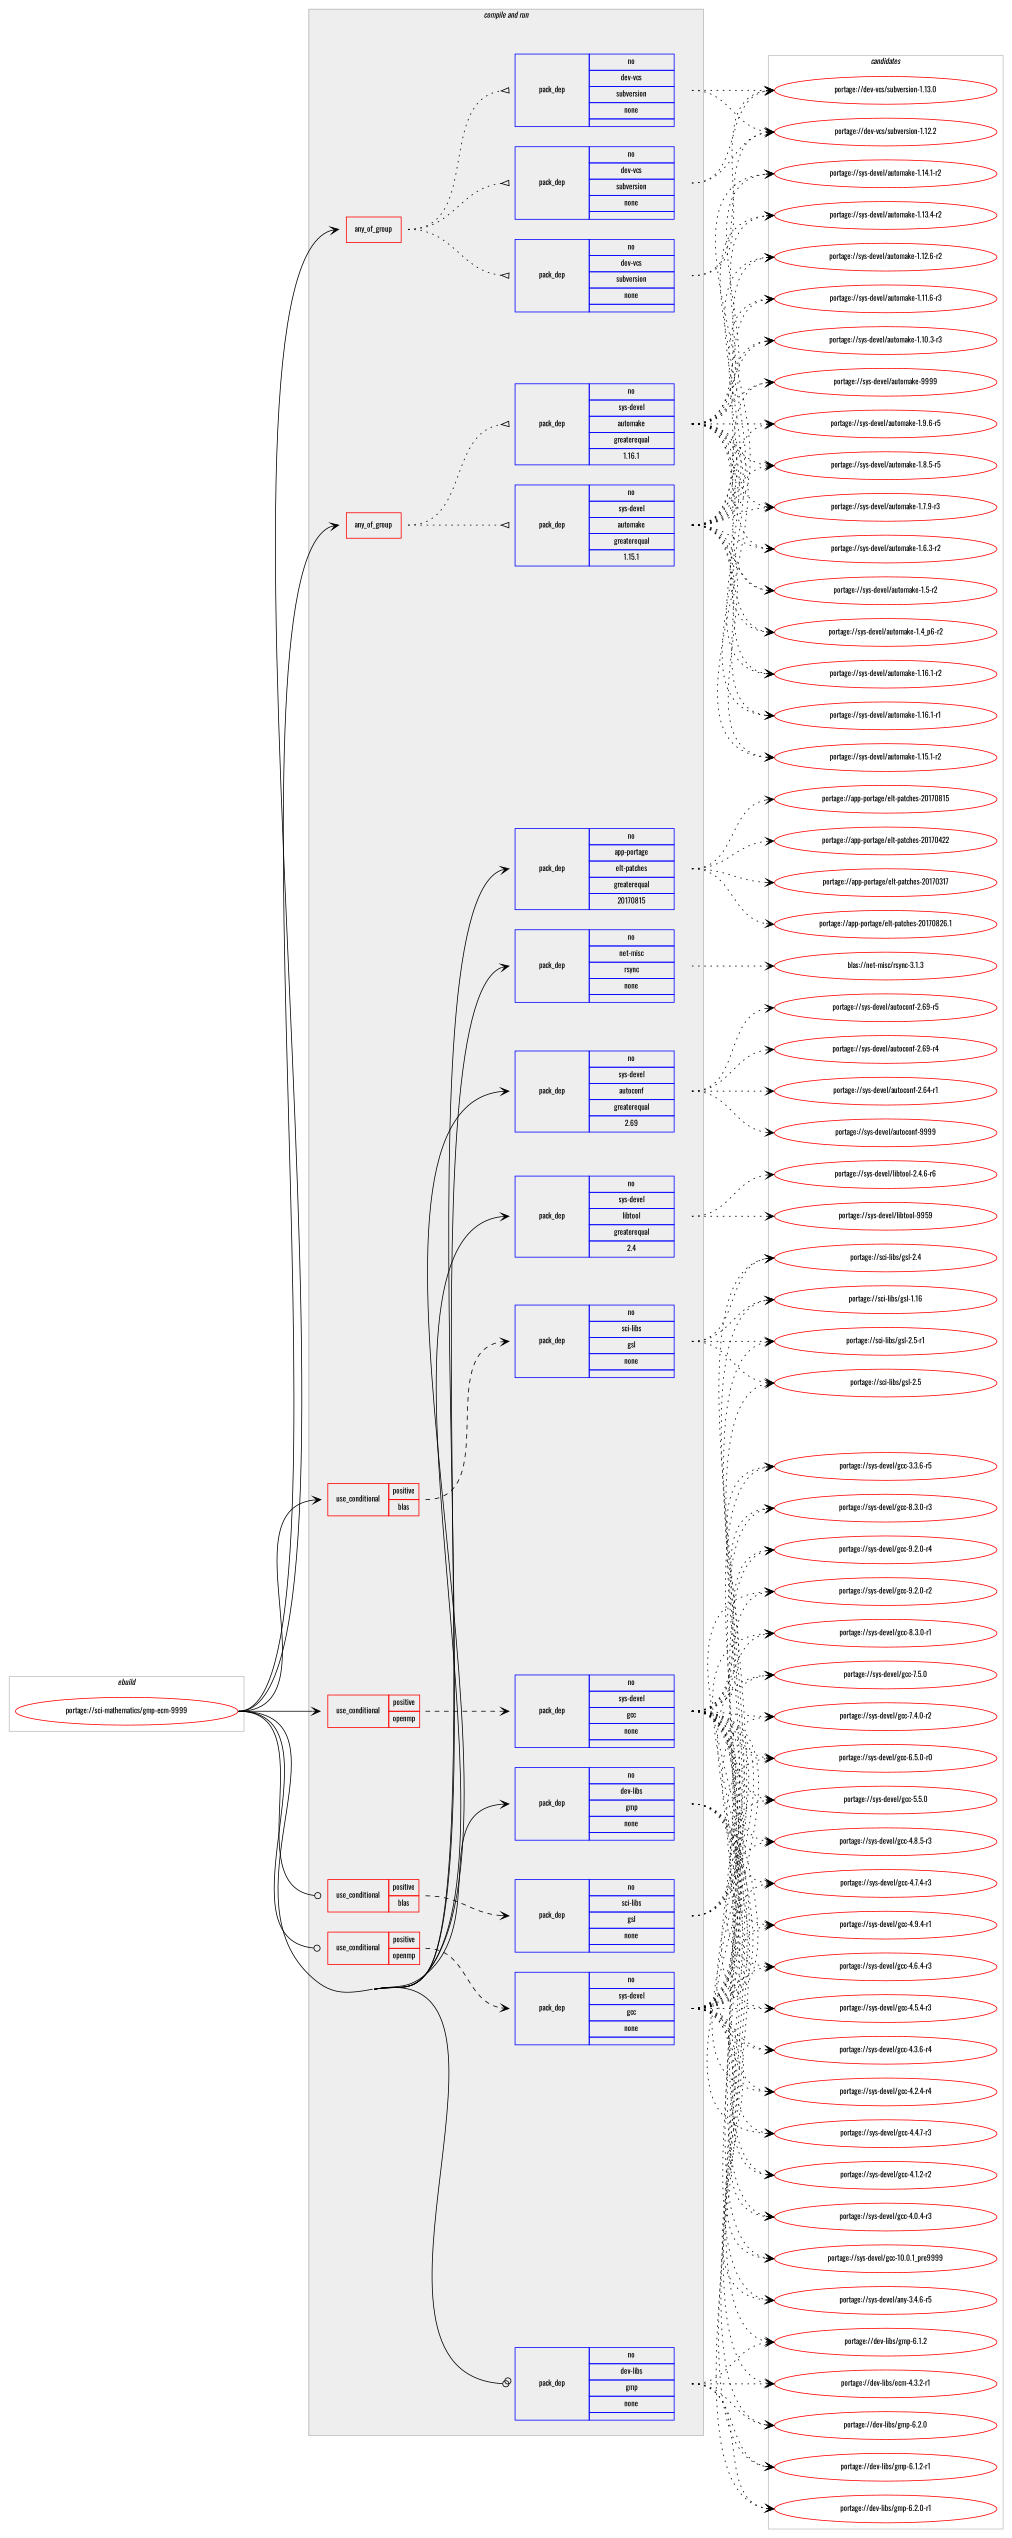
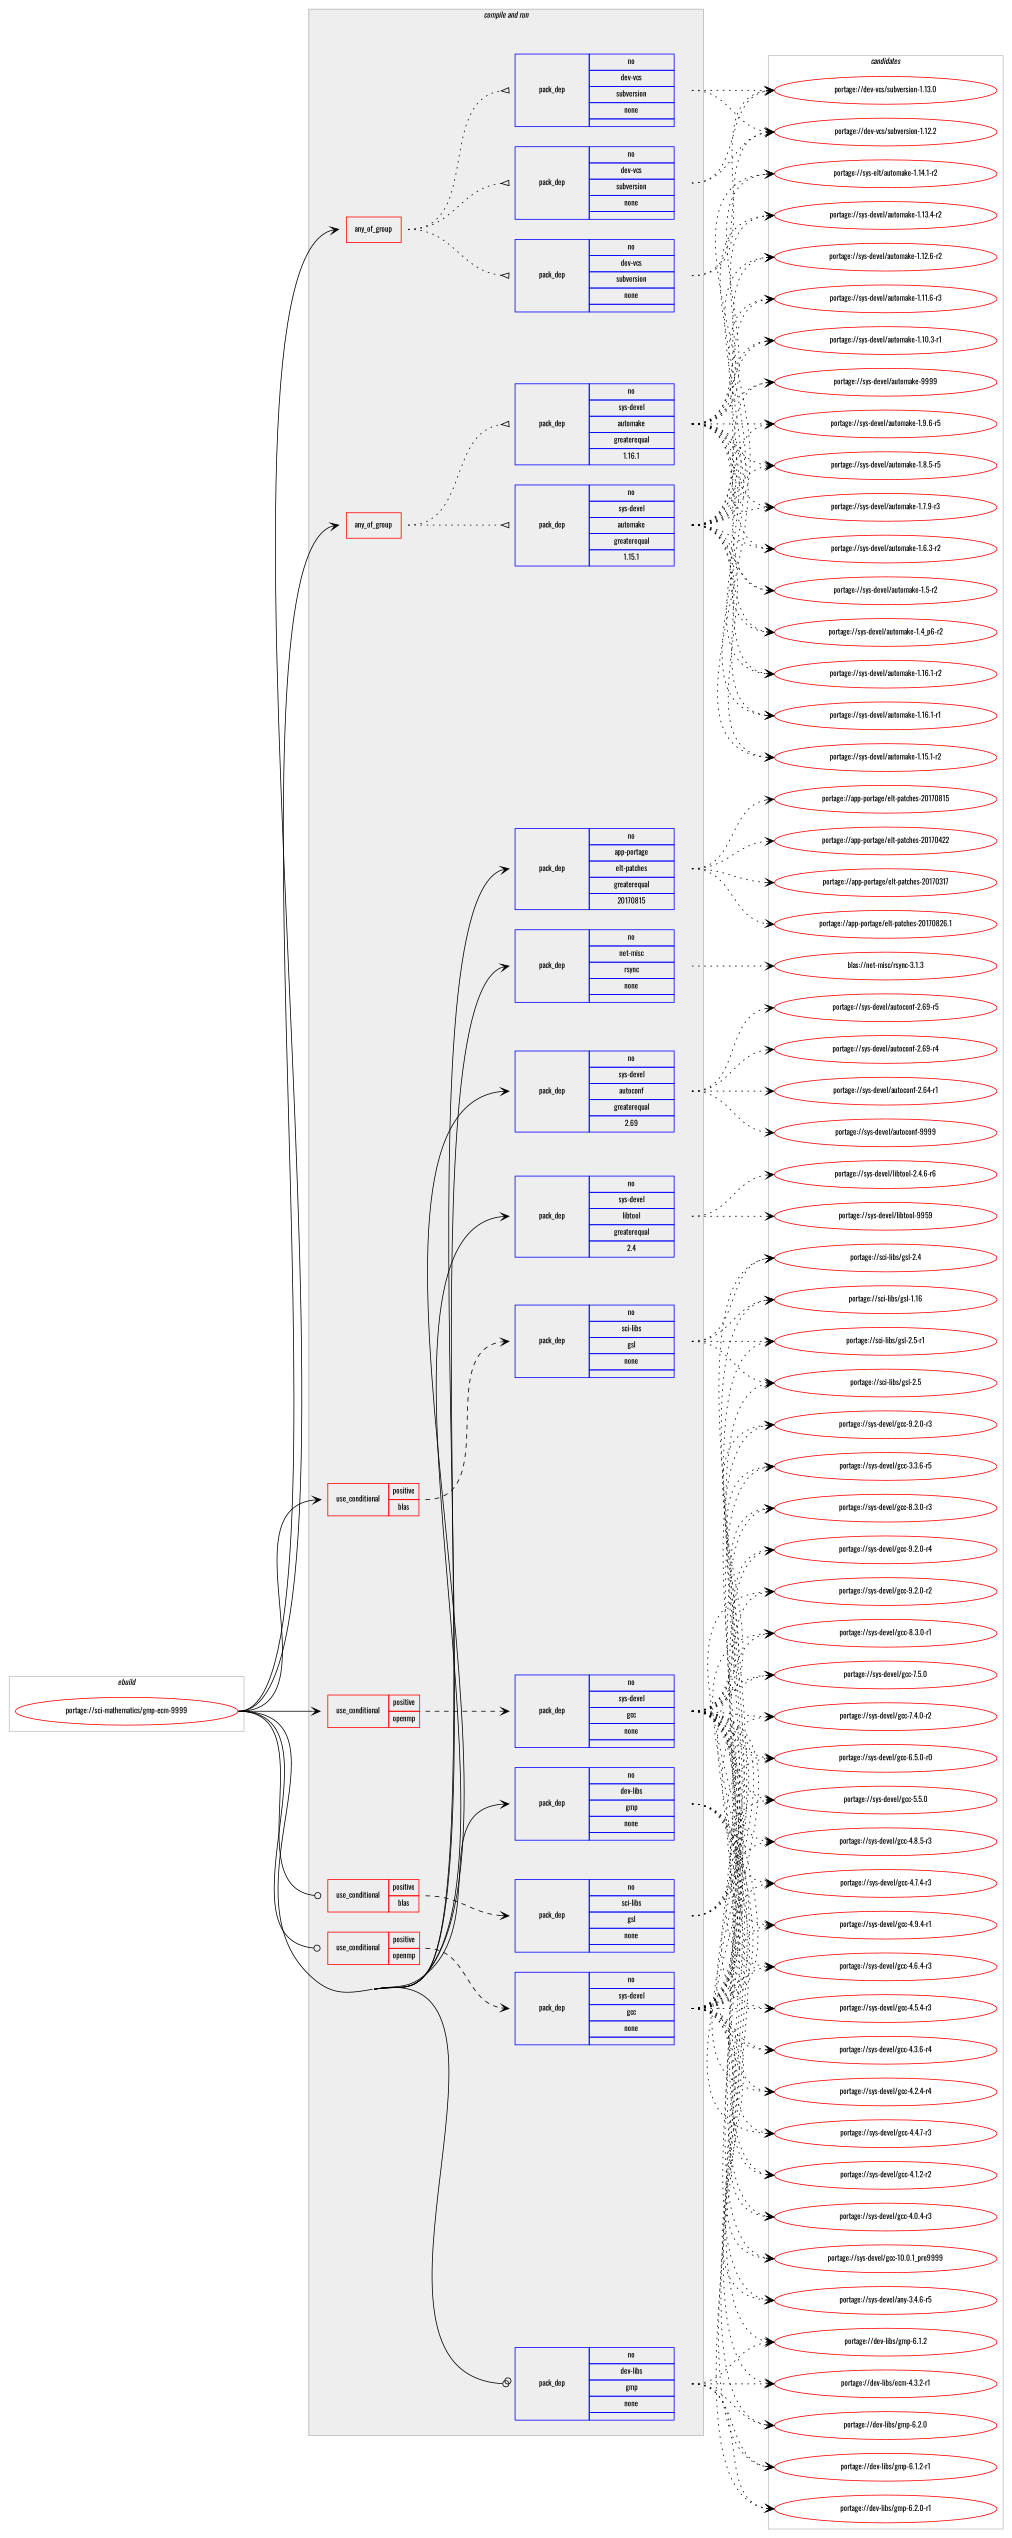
(886, 174) -> (886, 174)
(886, 341) -> (886, 341)
none -> (886, 1425)
